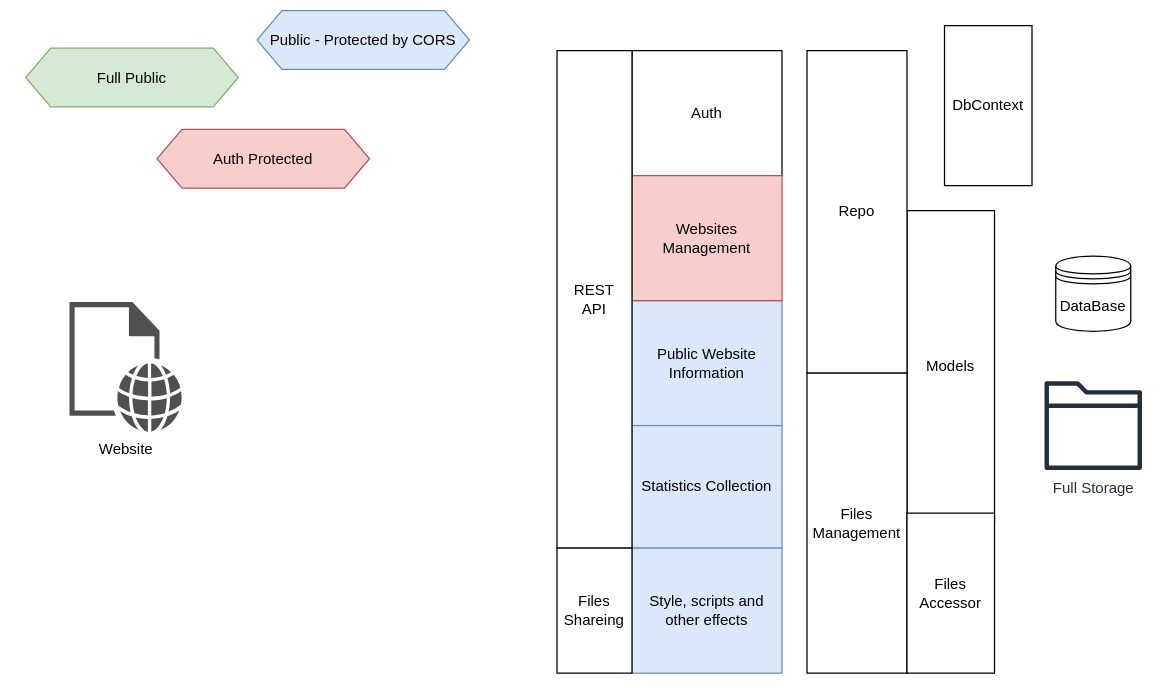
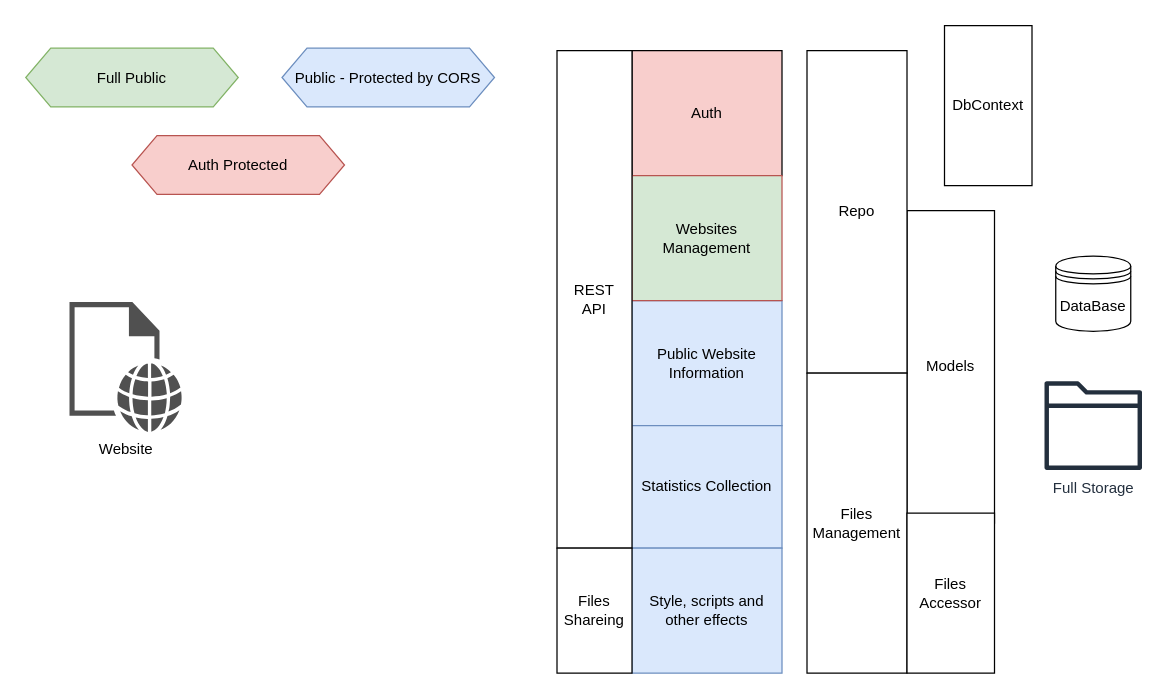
(363, 40) -> (388, 78)
(707, 113) -> (707, 113)
(263, 159) -> (238, 165)
(707, 238) -> (707, 238)
